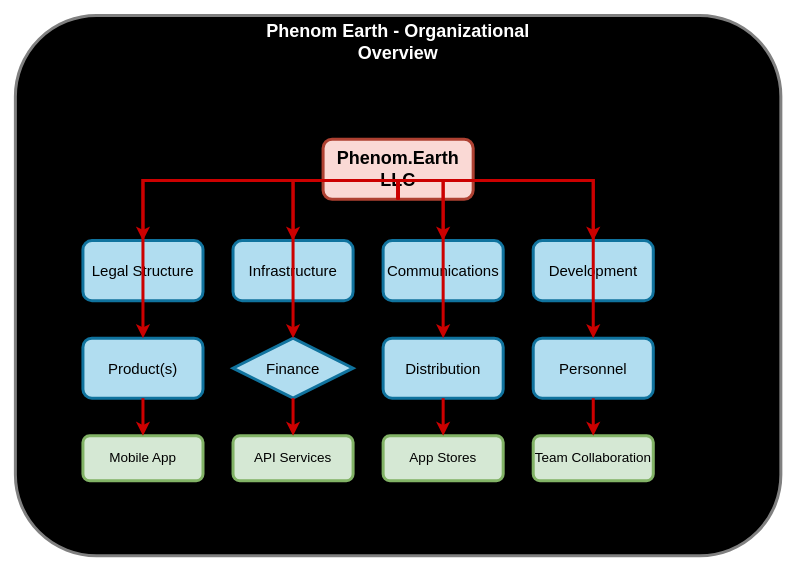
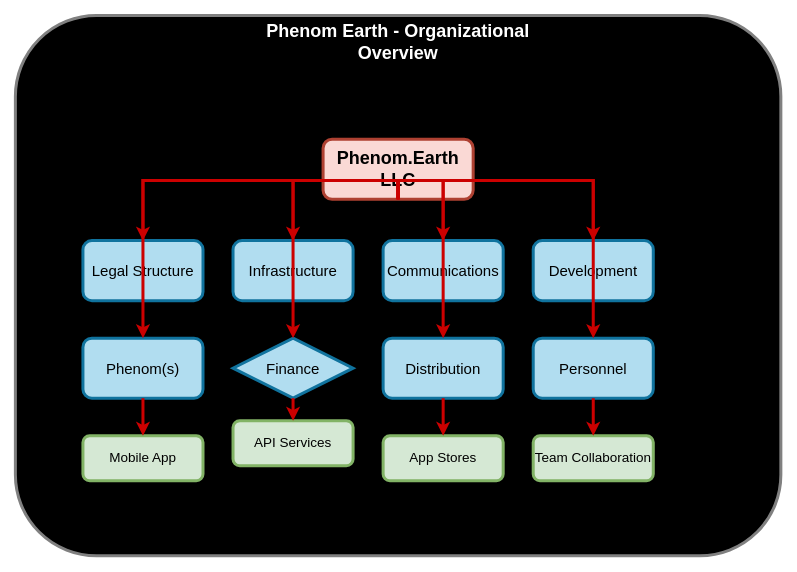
(143, 368) -> (143, 368)
(293, 458) -> (293, 443)
